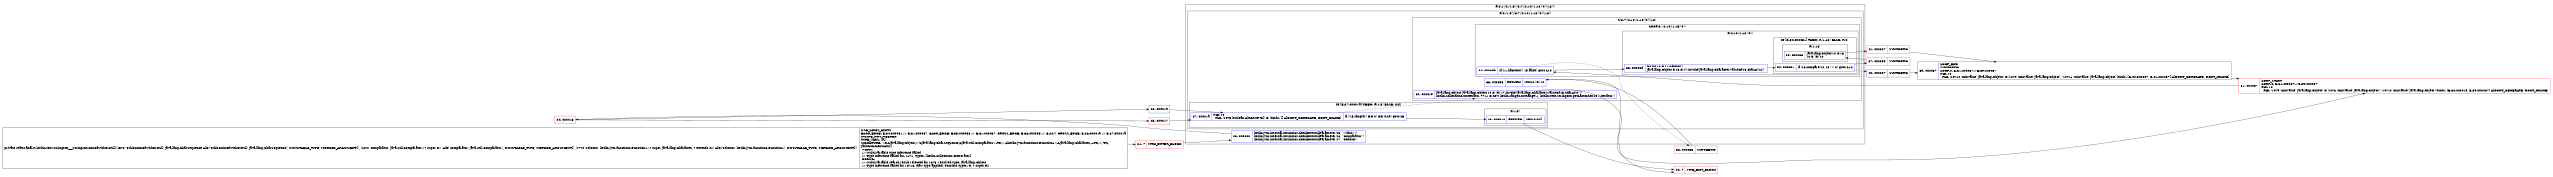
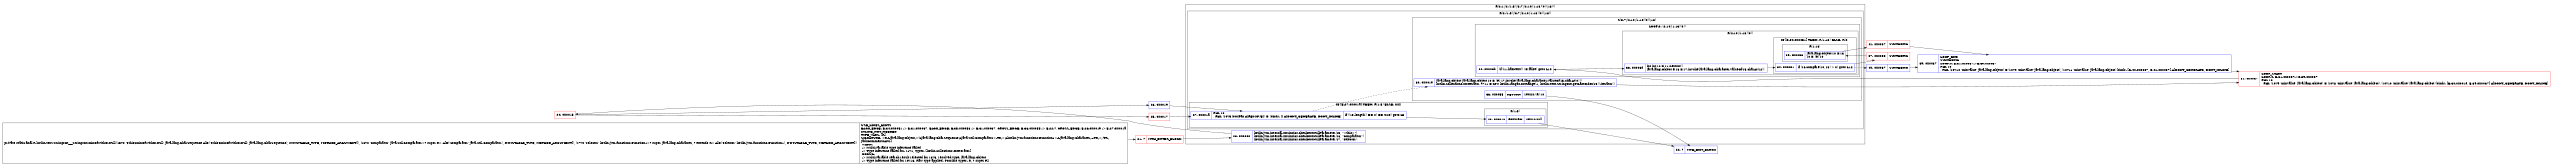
(1696, 150) -> none
(1696, 170) -> (1696, 150)
